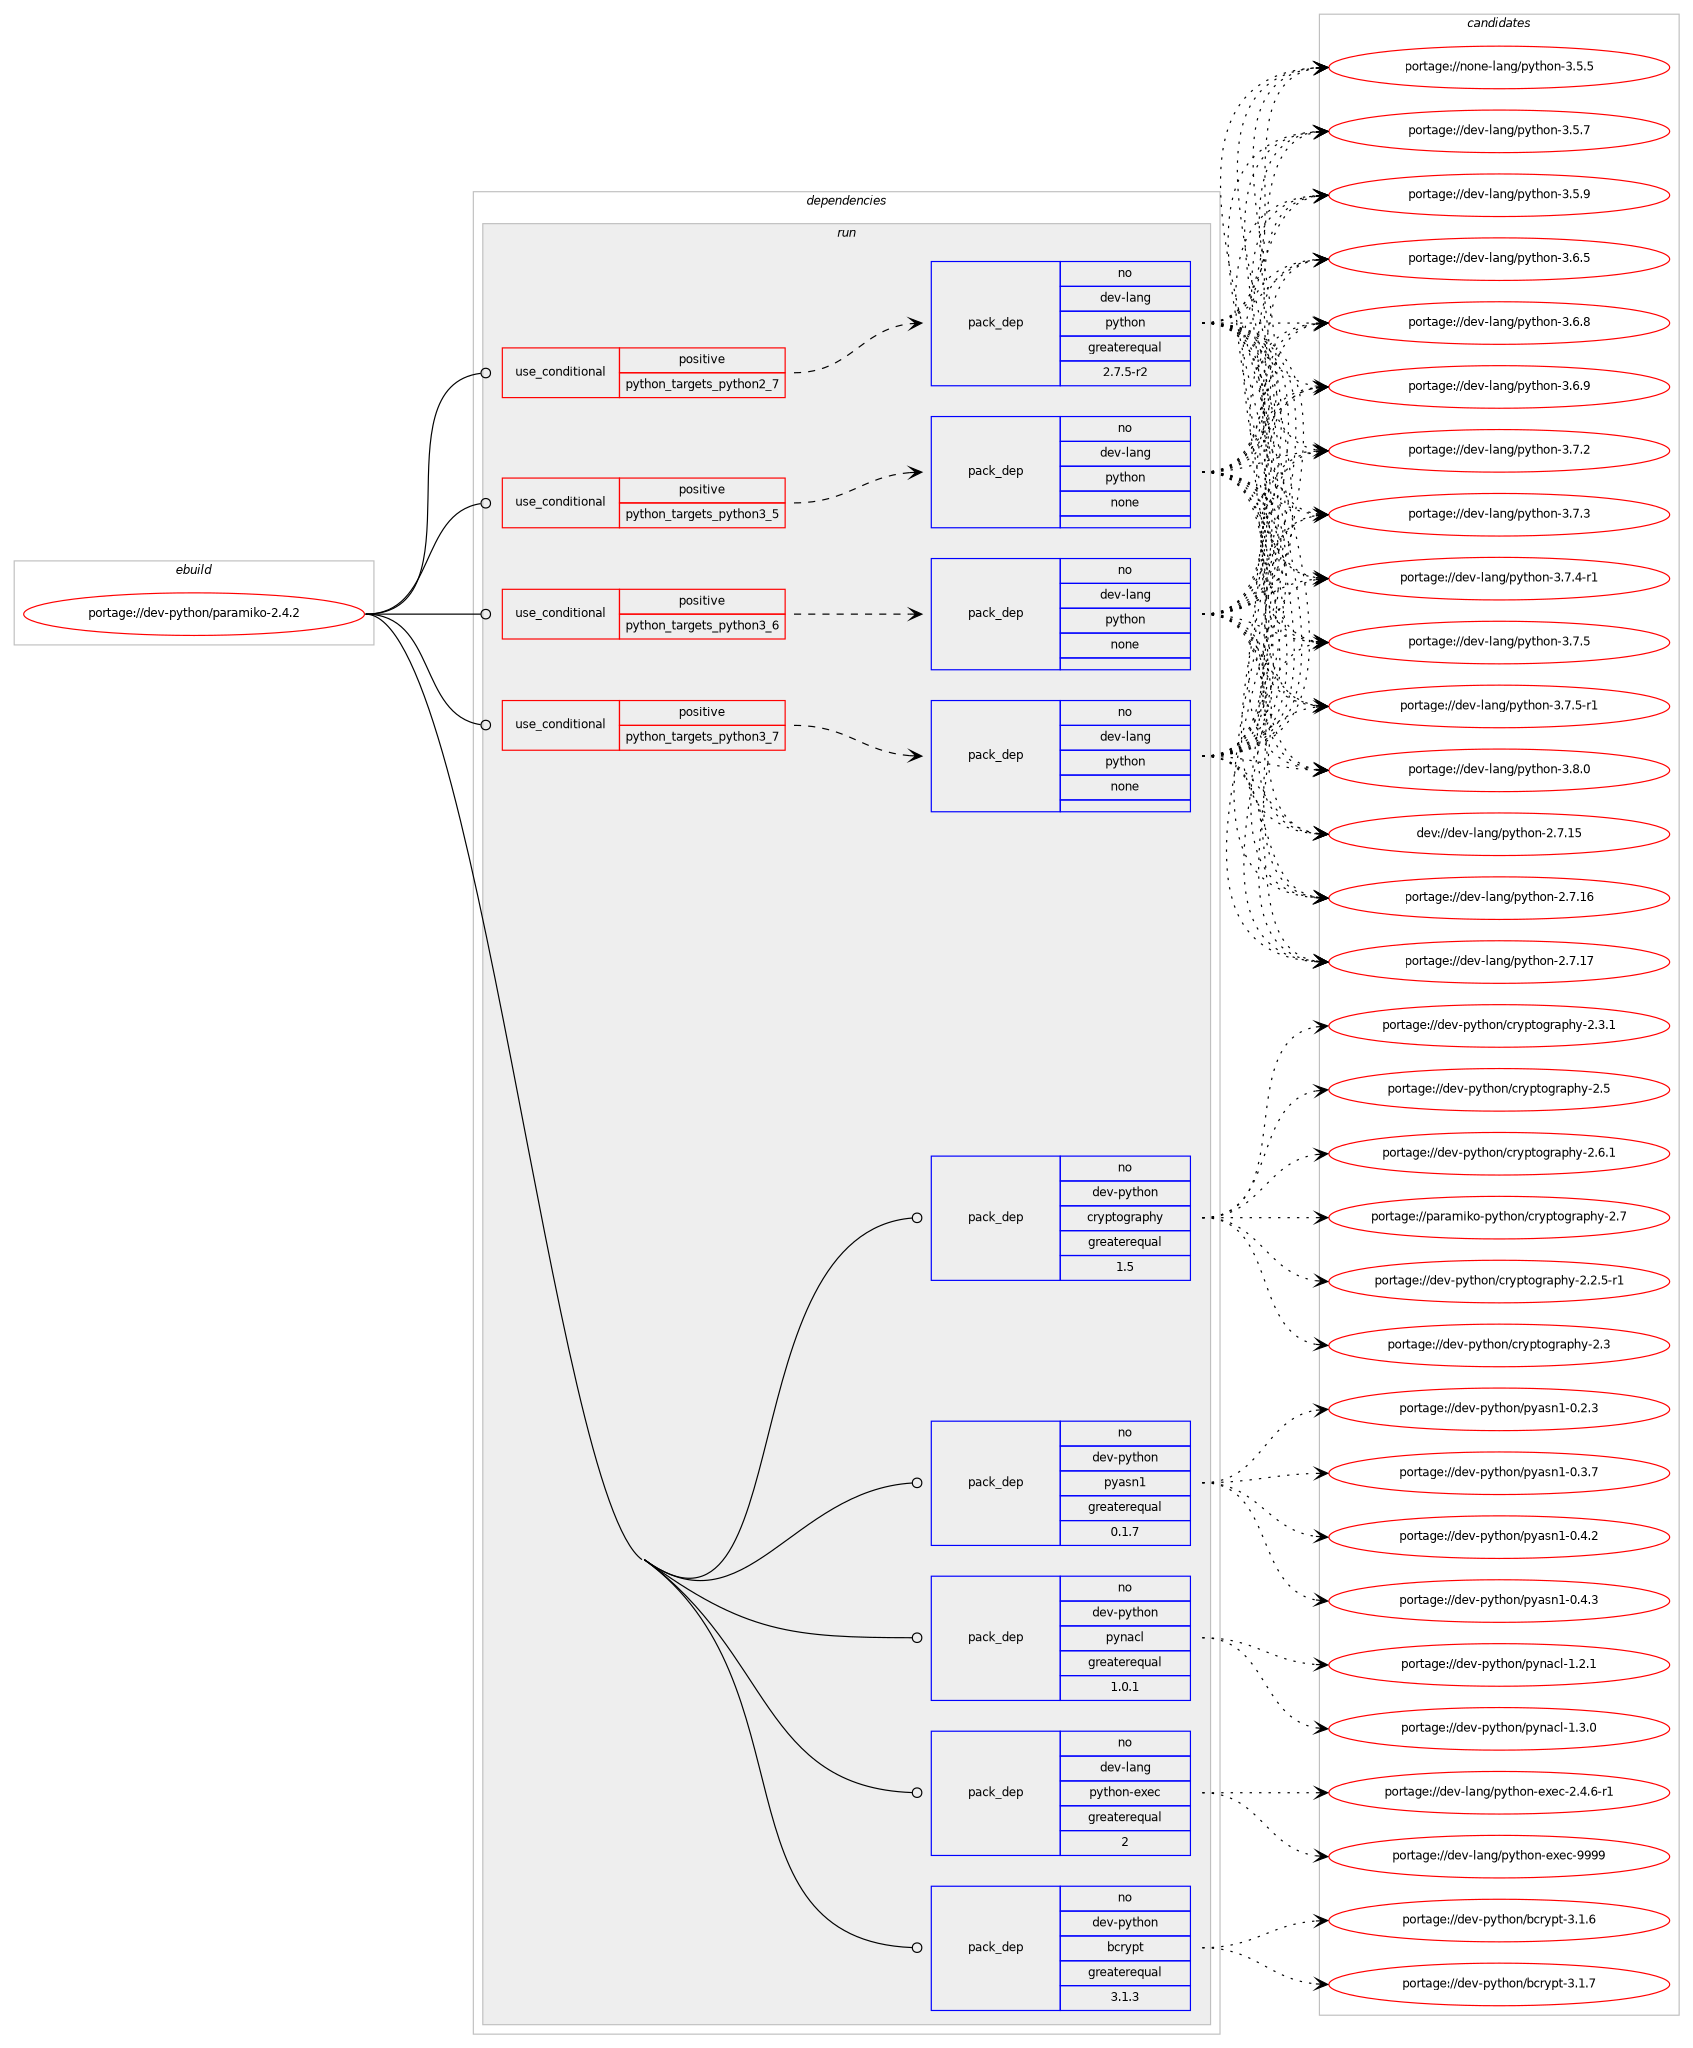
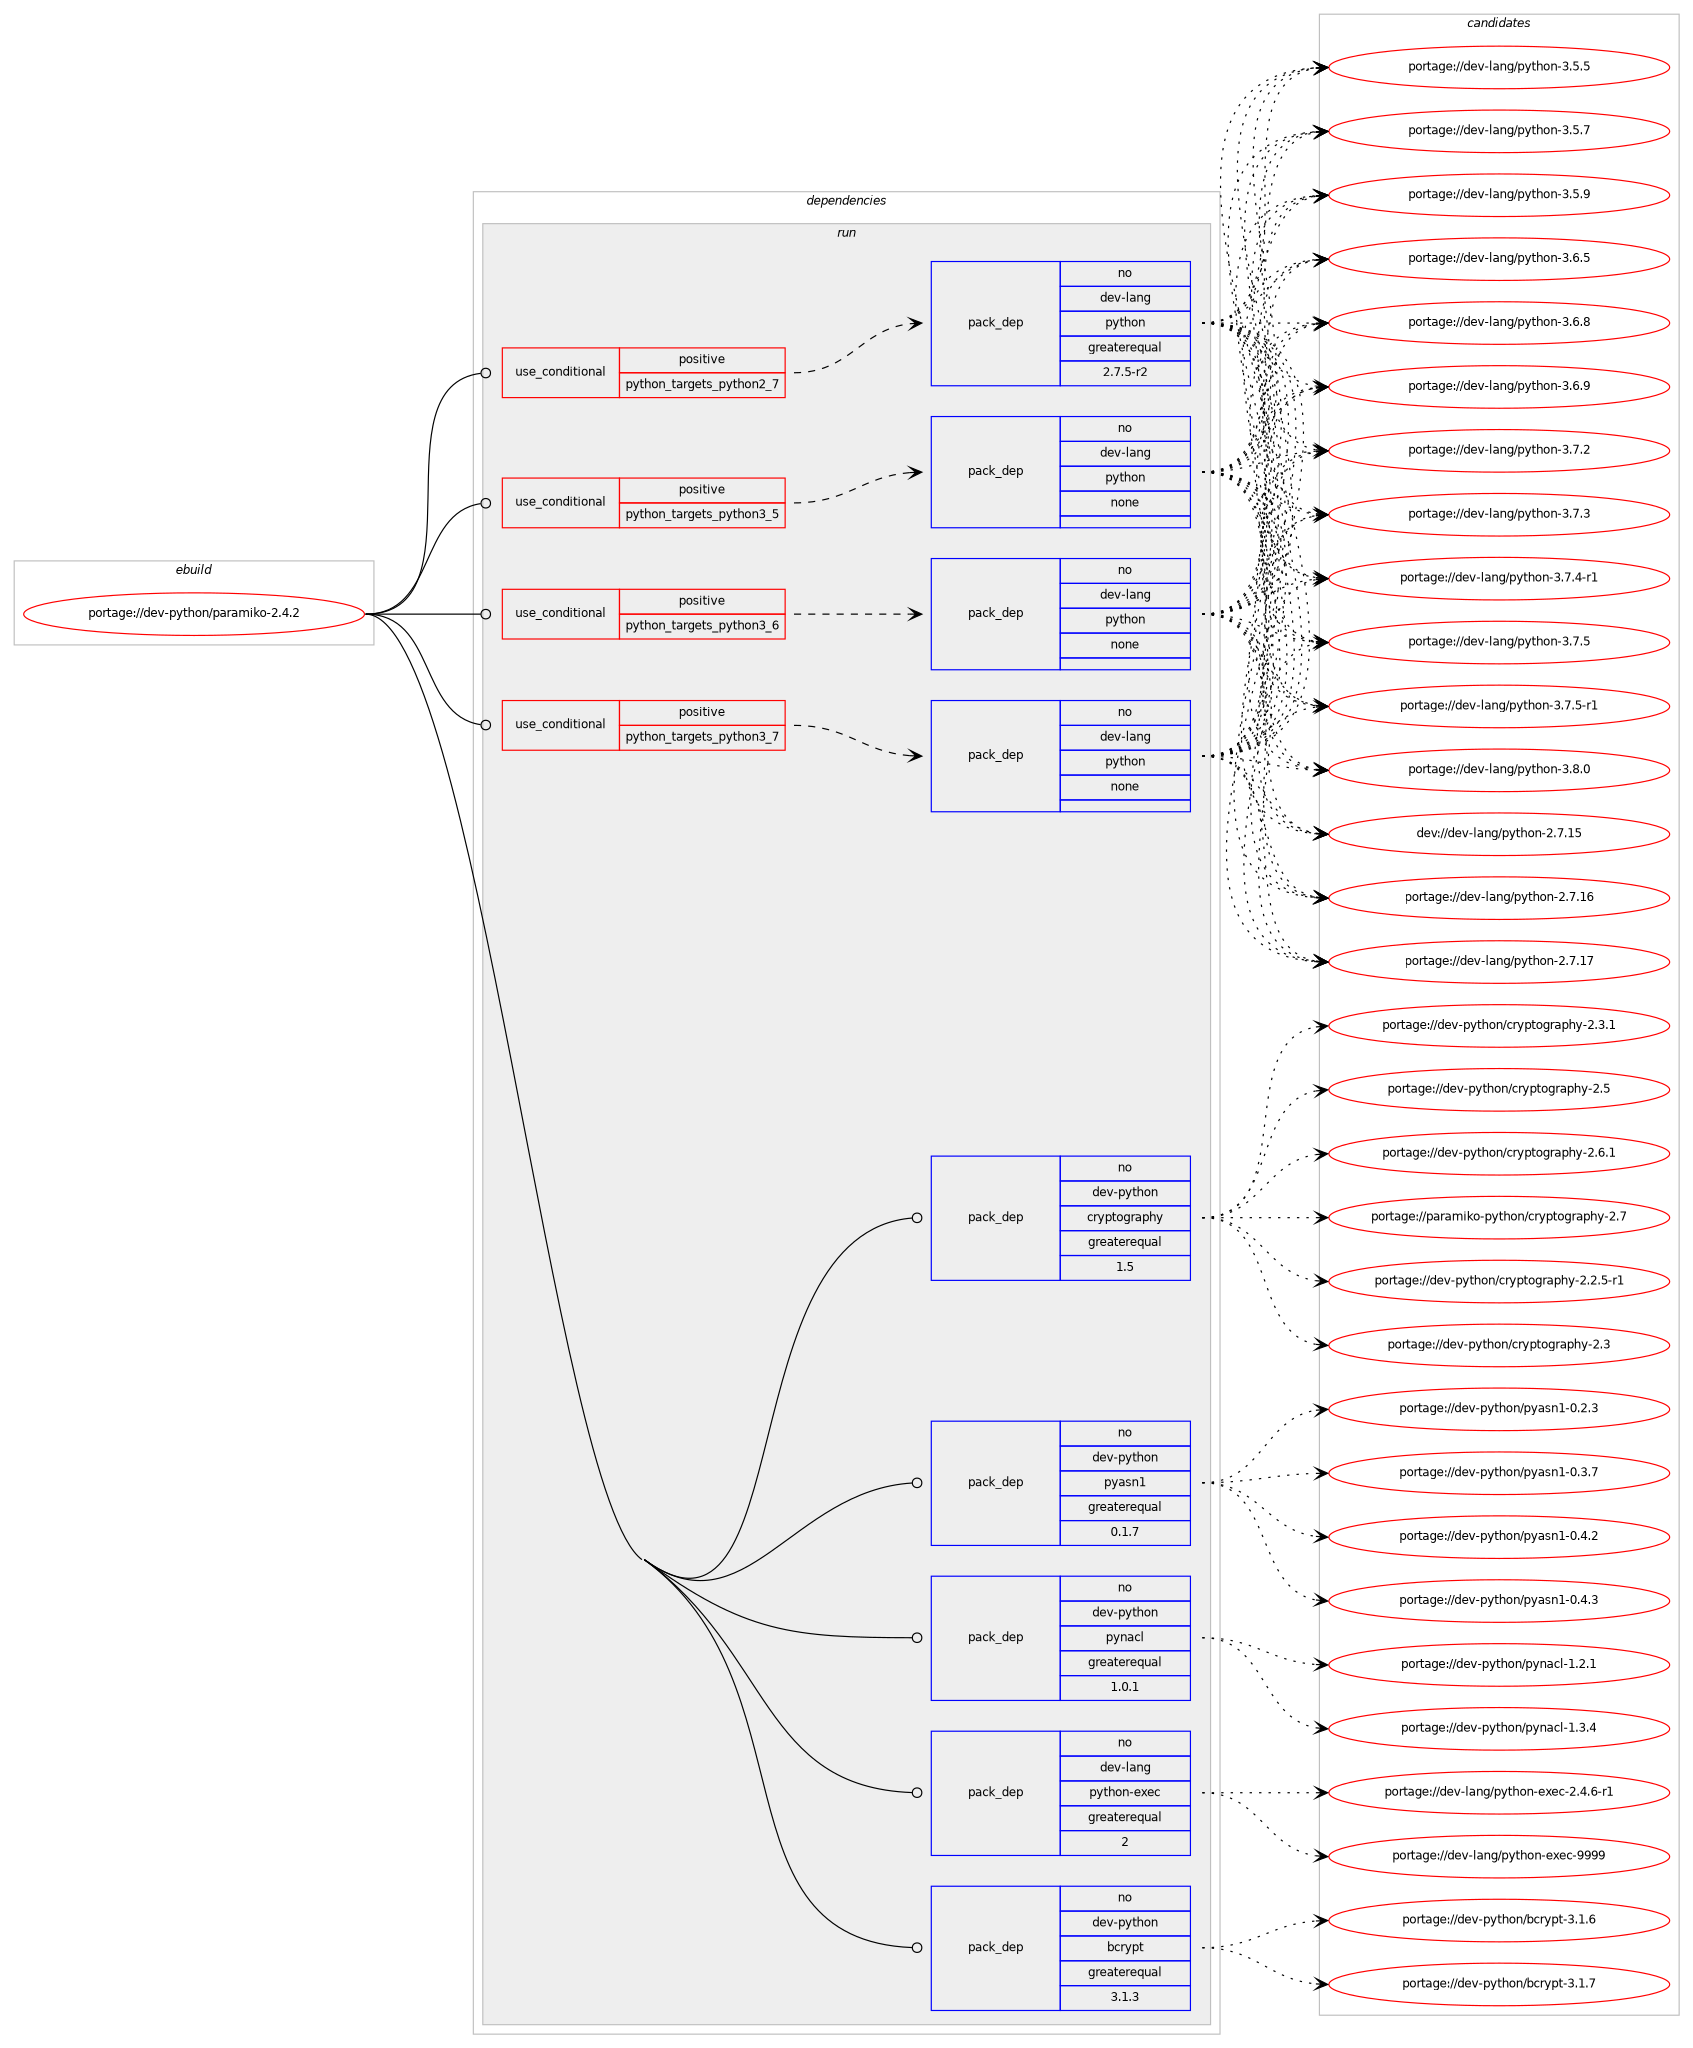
(1499, 67) -> (1499, 67)
(1499, 1729) -> (1499, 1729)
